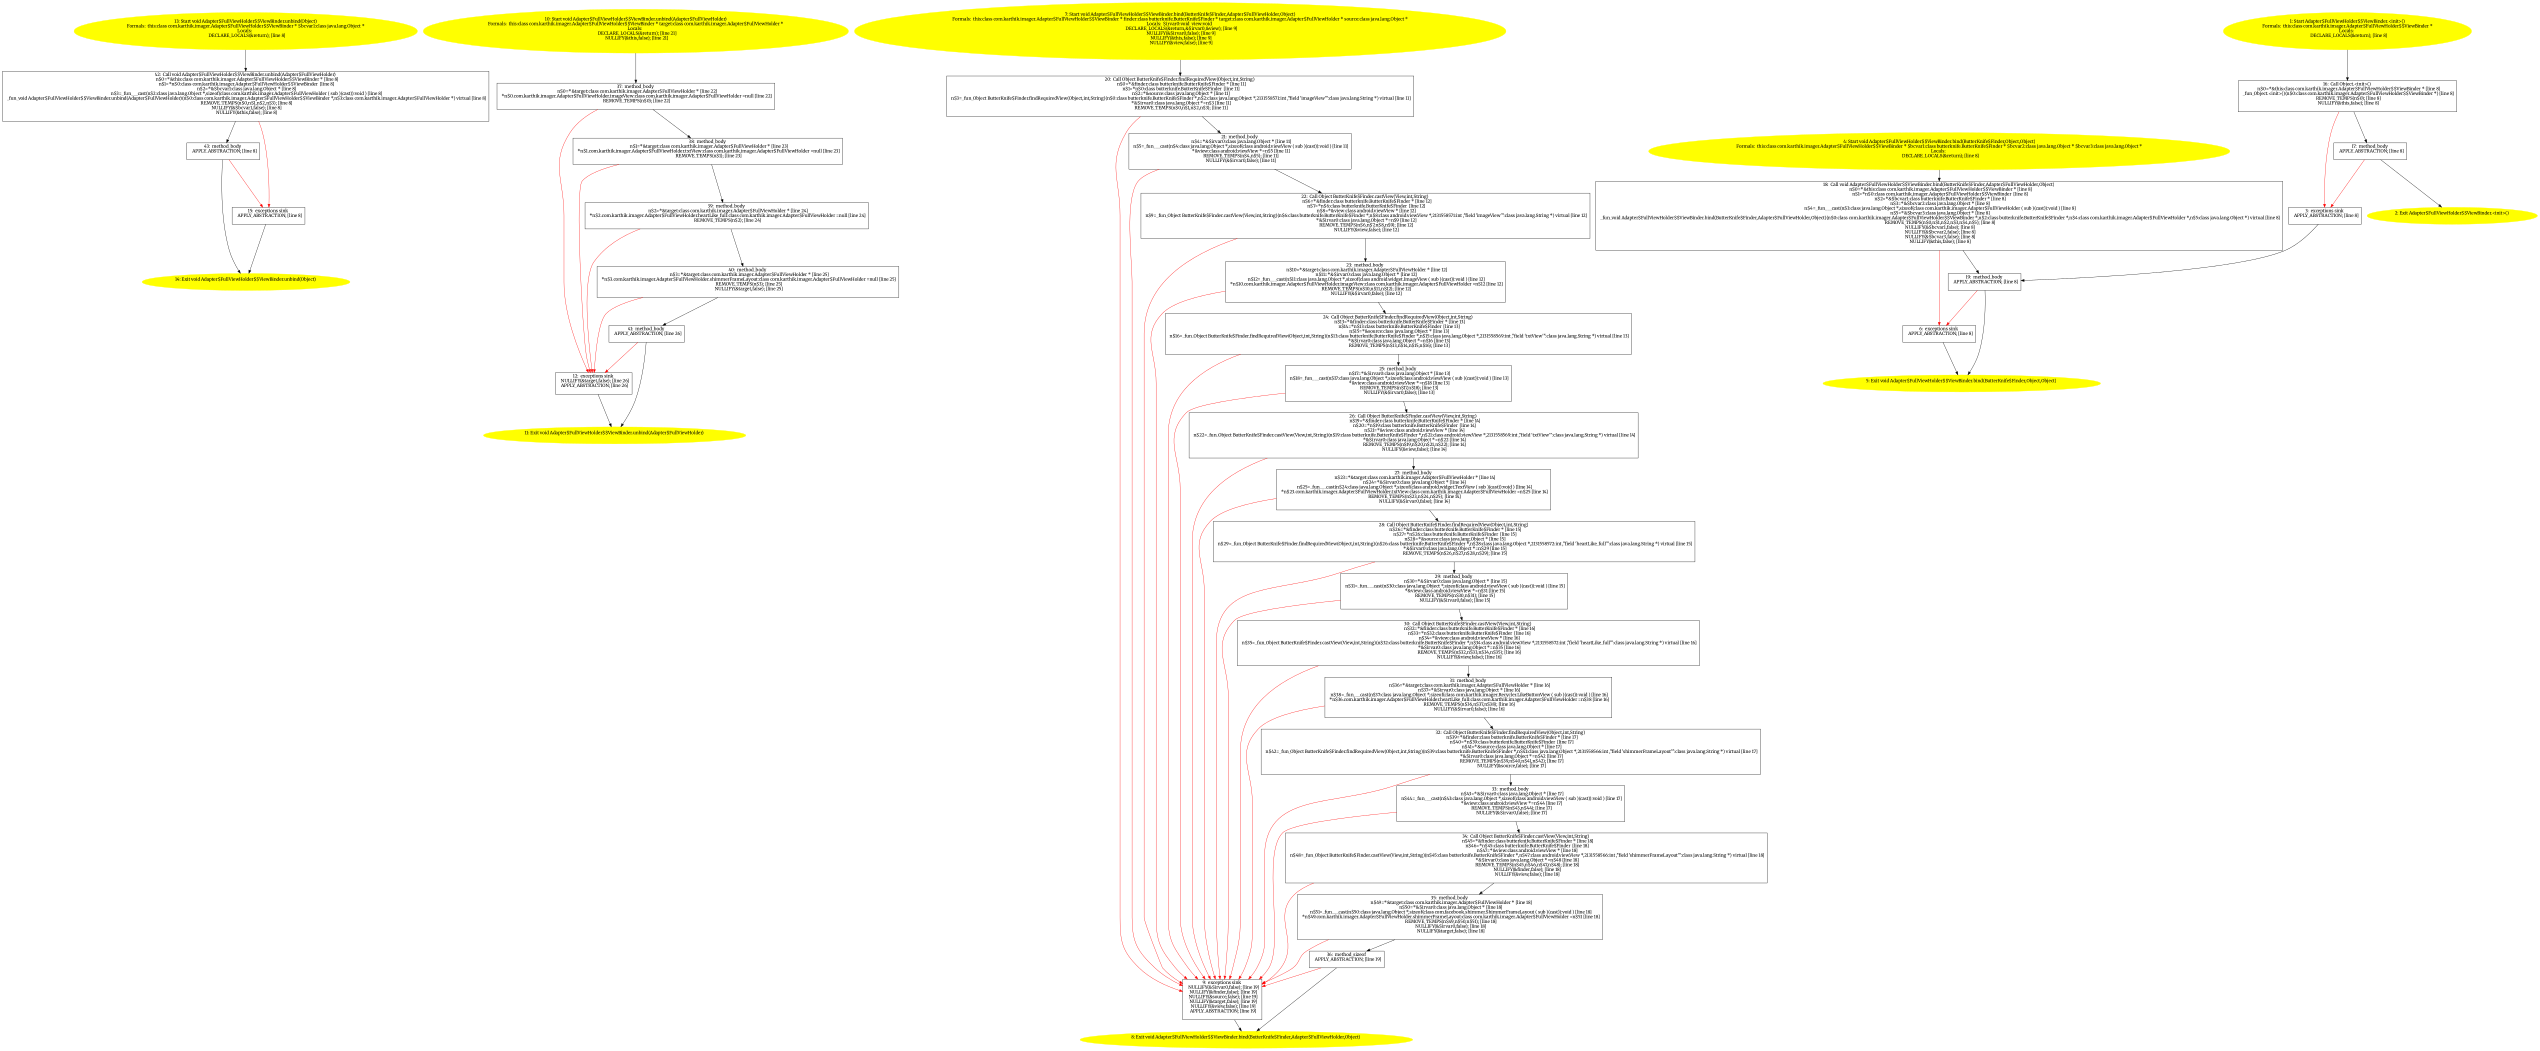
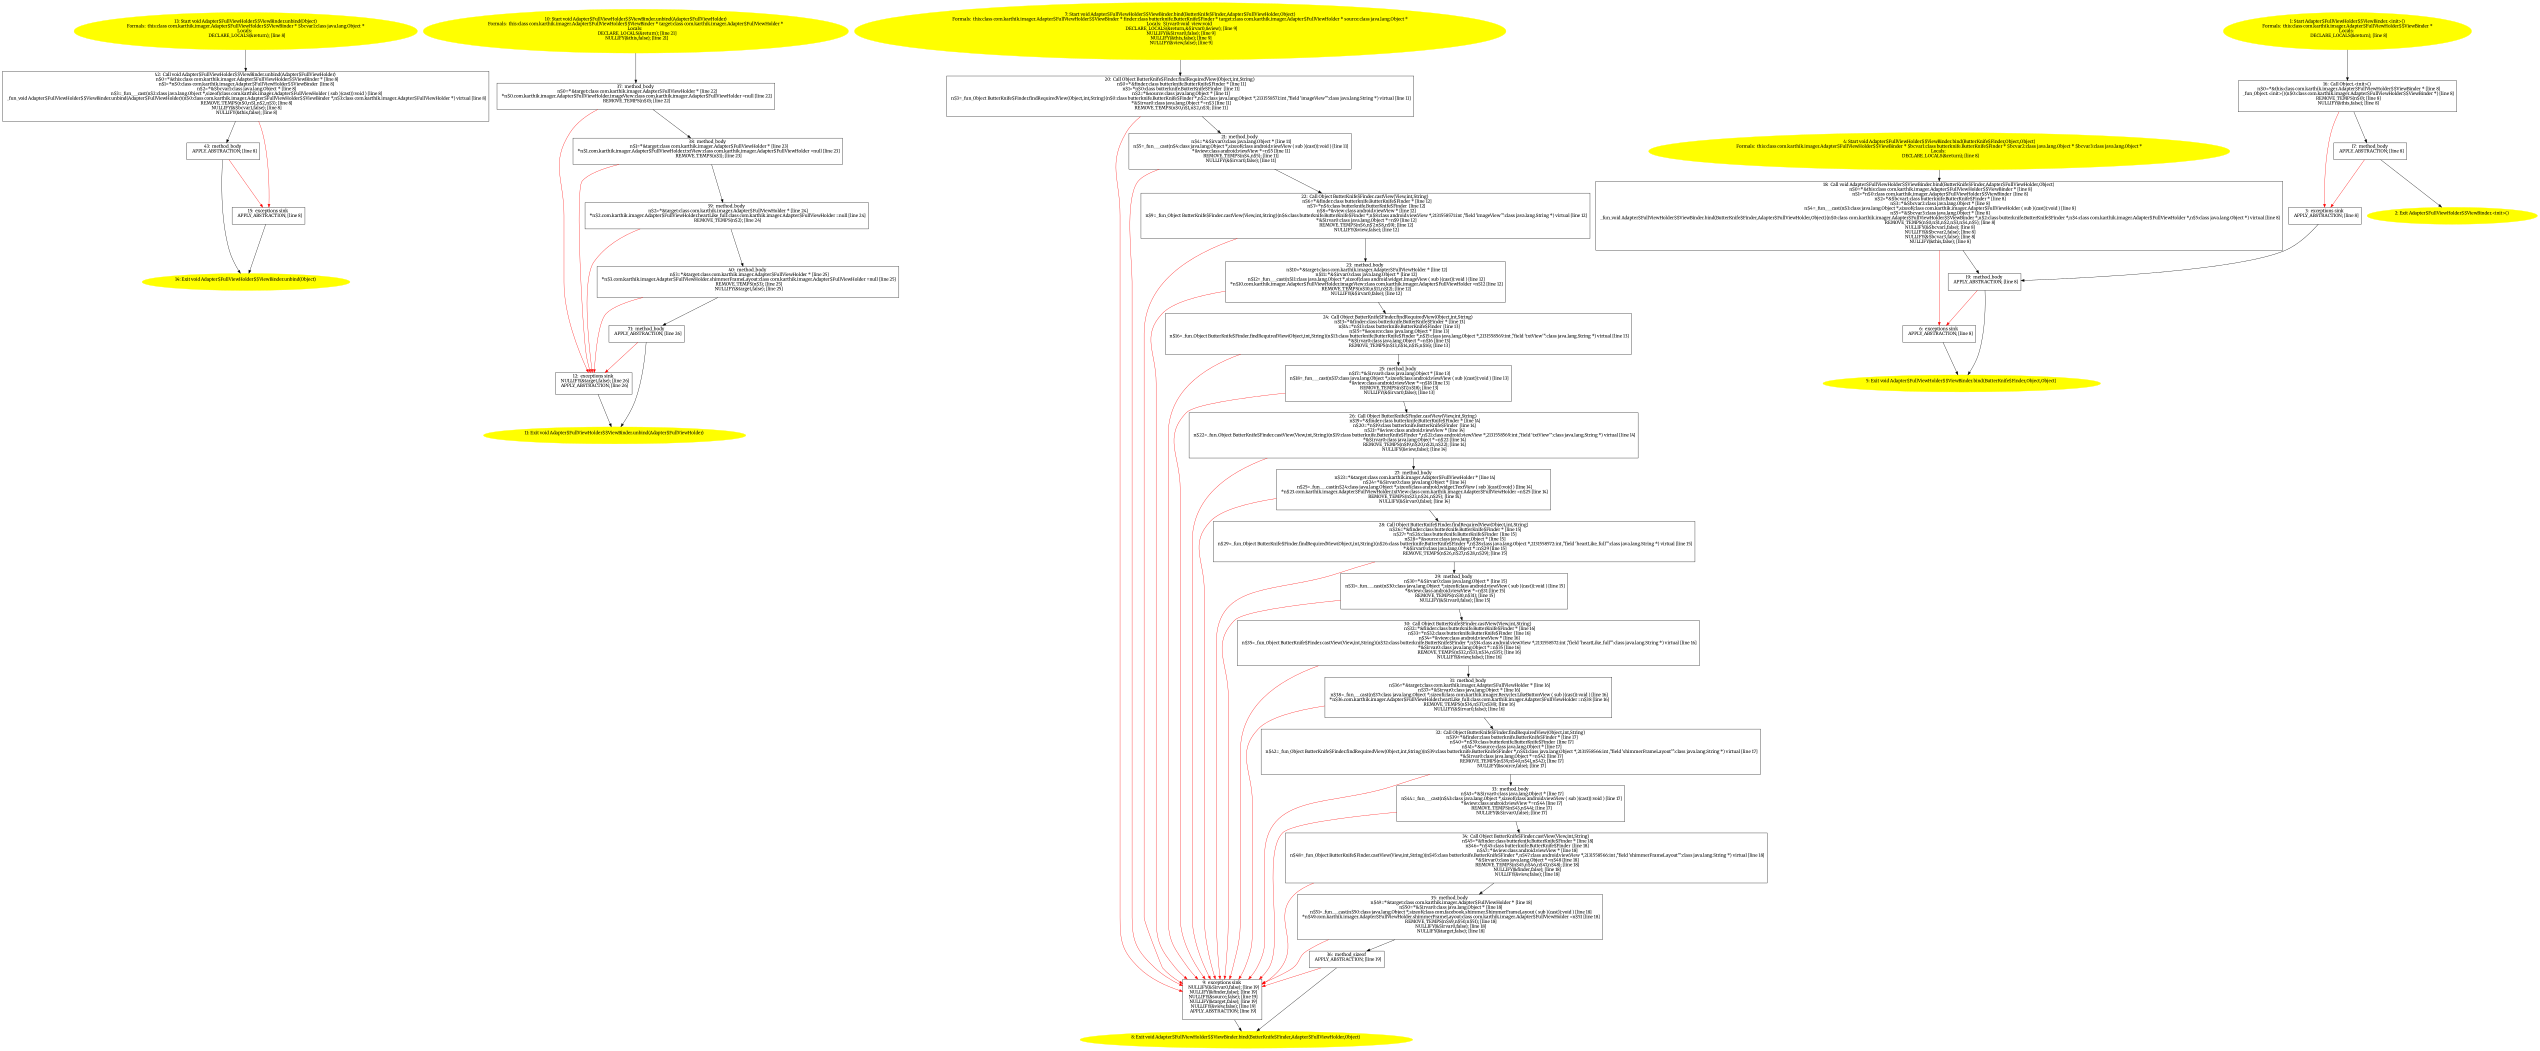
(647, 334) -> (647, 334)
